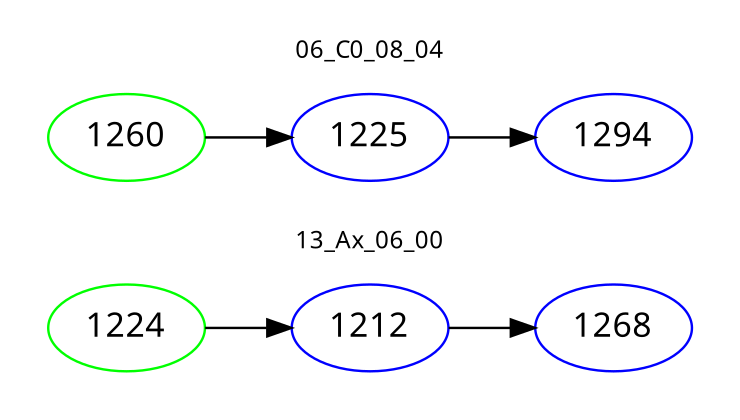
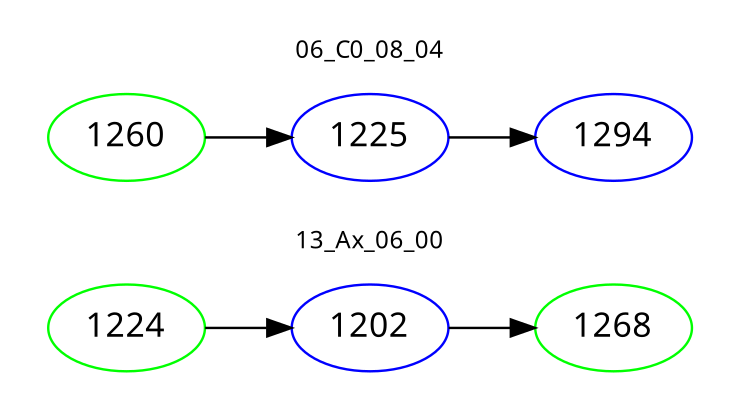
(370, 328) -> (370, 328)
(614, 328) -> (614, 328)
